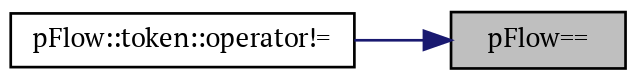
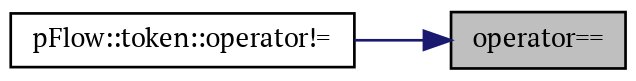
(538, 40) -> (538, 40)
